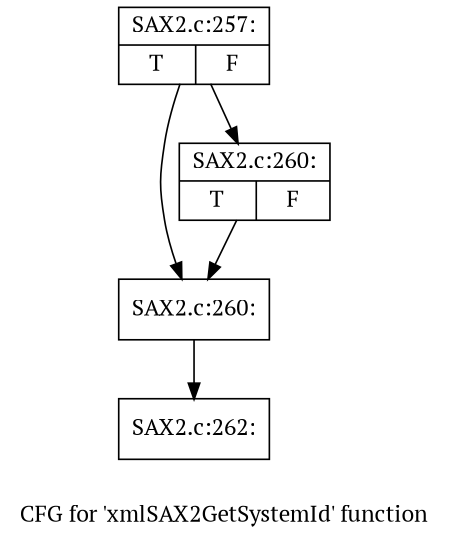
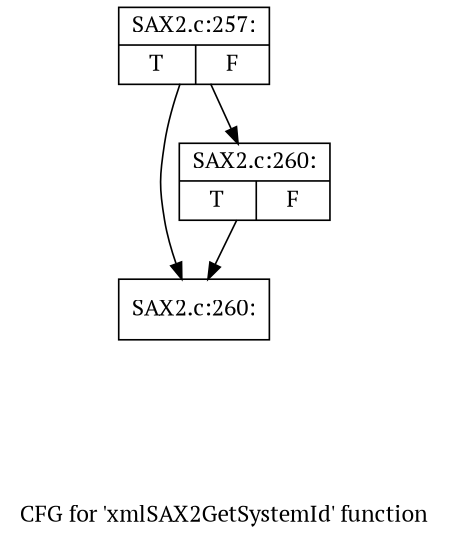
(194, 429) -> none
